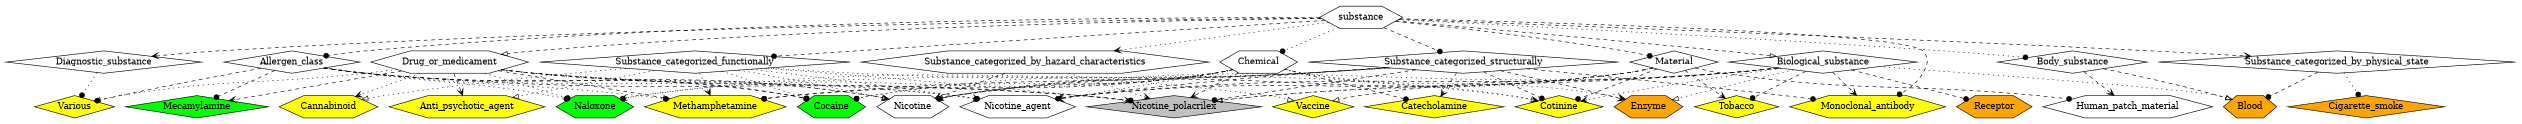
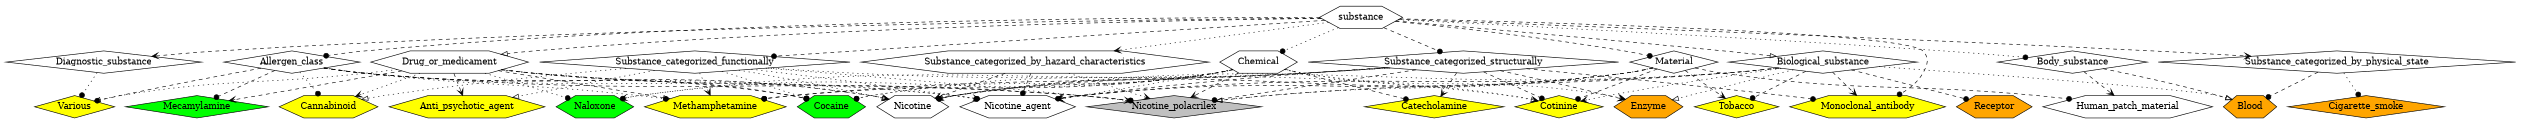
(445, 82) -> (308, 82)
none -> (1027, 82)
(1313, 107) -> none
